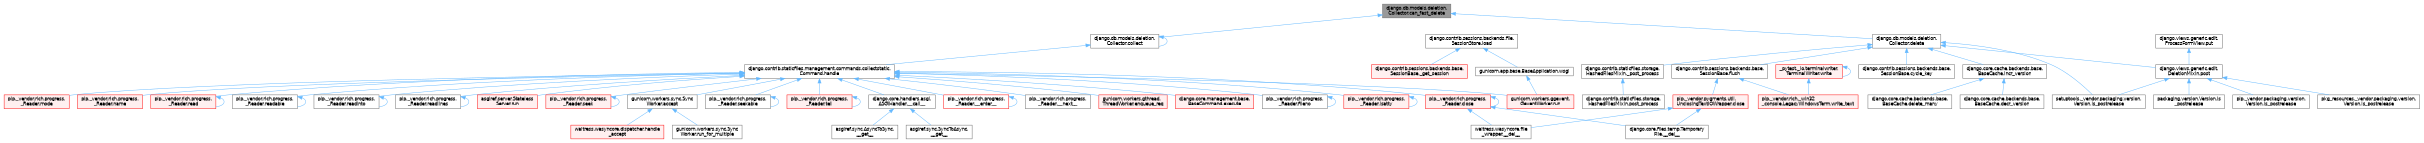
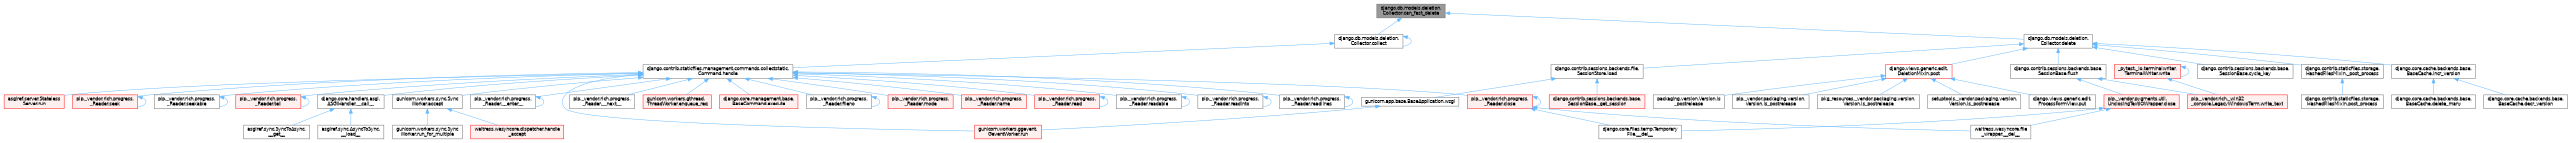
(2032, 58) -> (1831, 56)
(2189, 59) -> (1993, 87)
(2189, 72) -> (1919, 72)
(976, 102) -> (503, 102)
(1376, 102) -> none
(865, 132) -> (351, 132)
